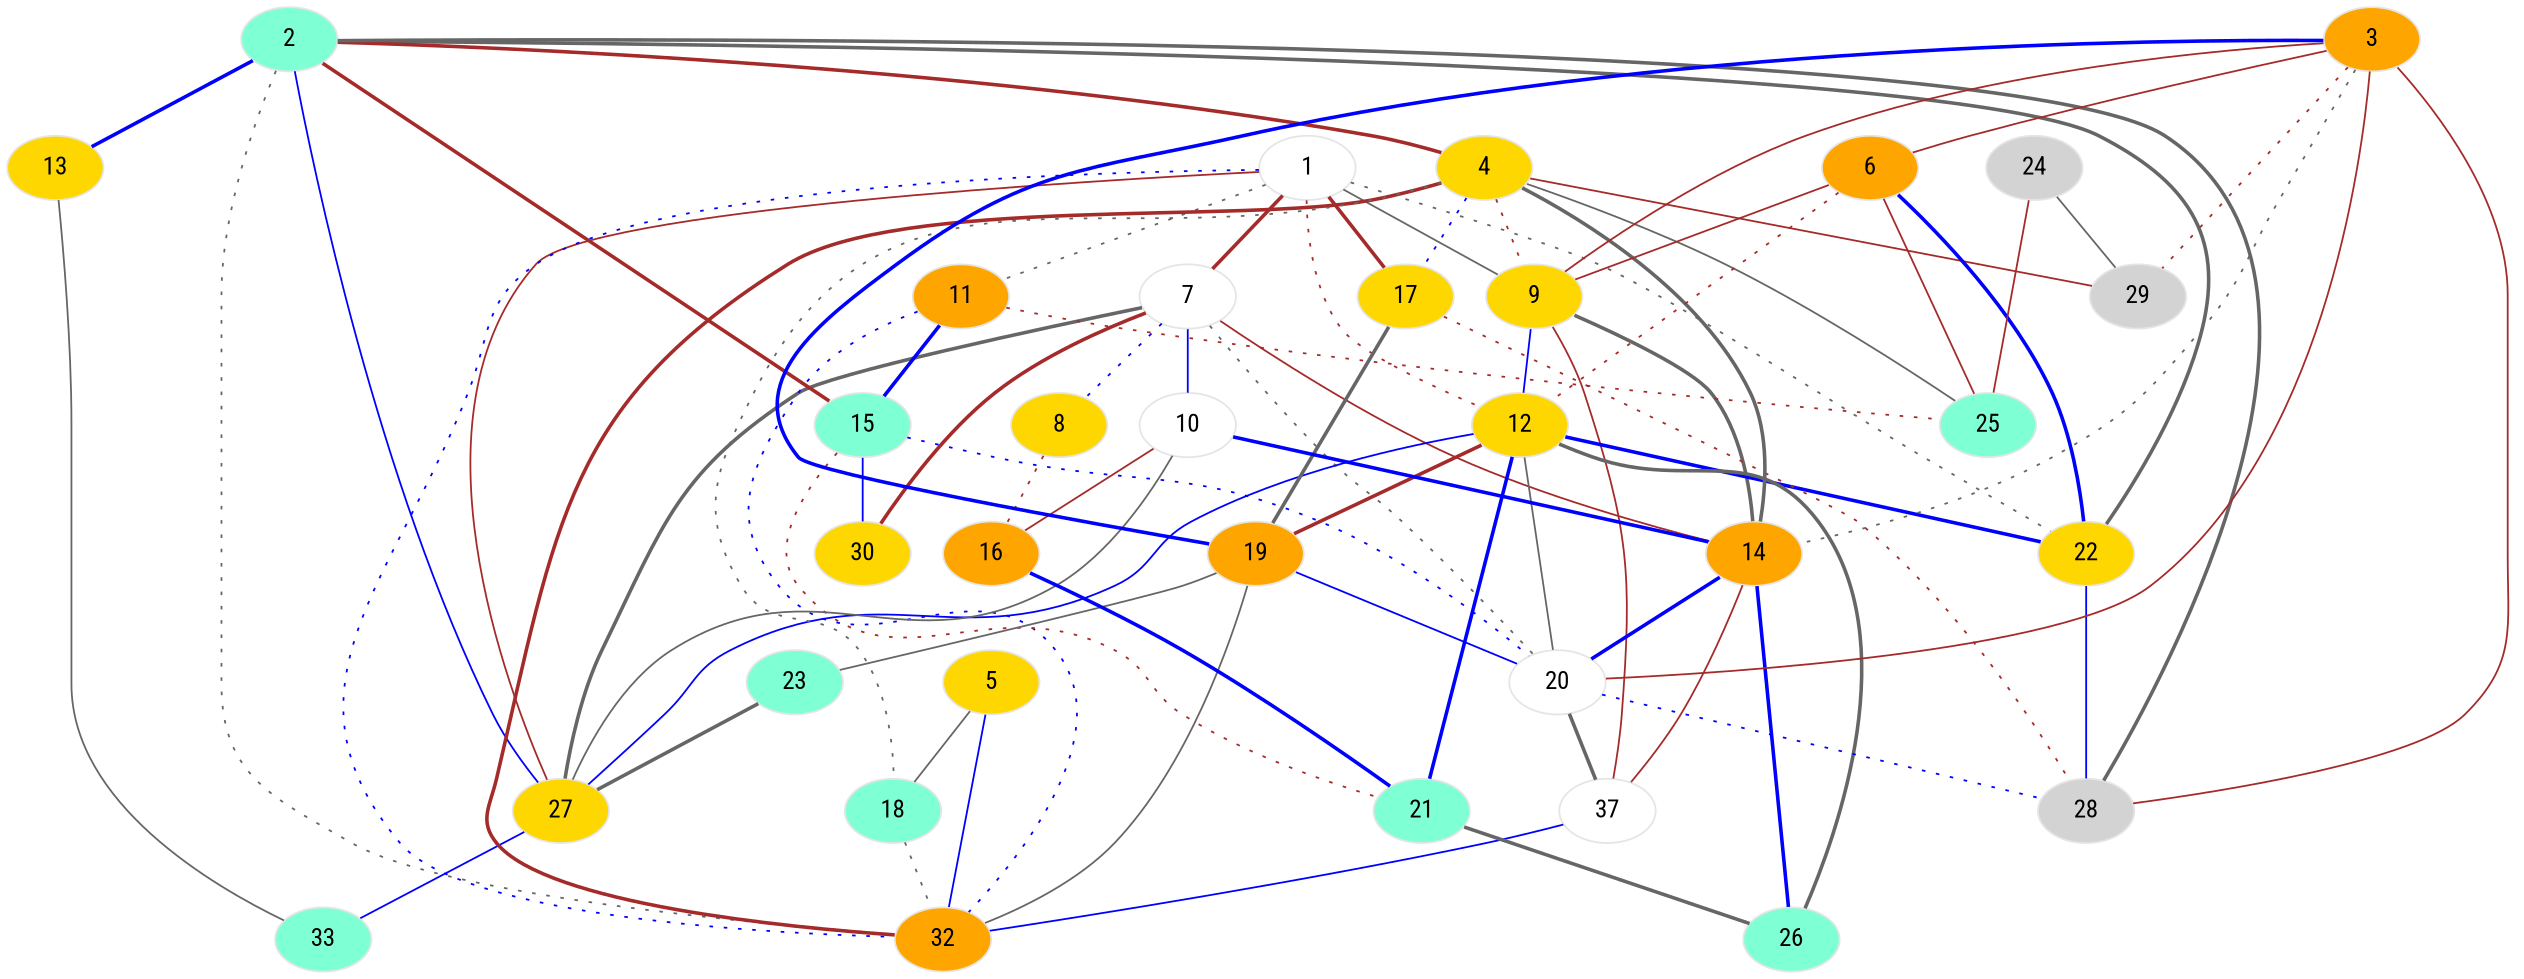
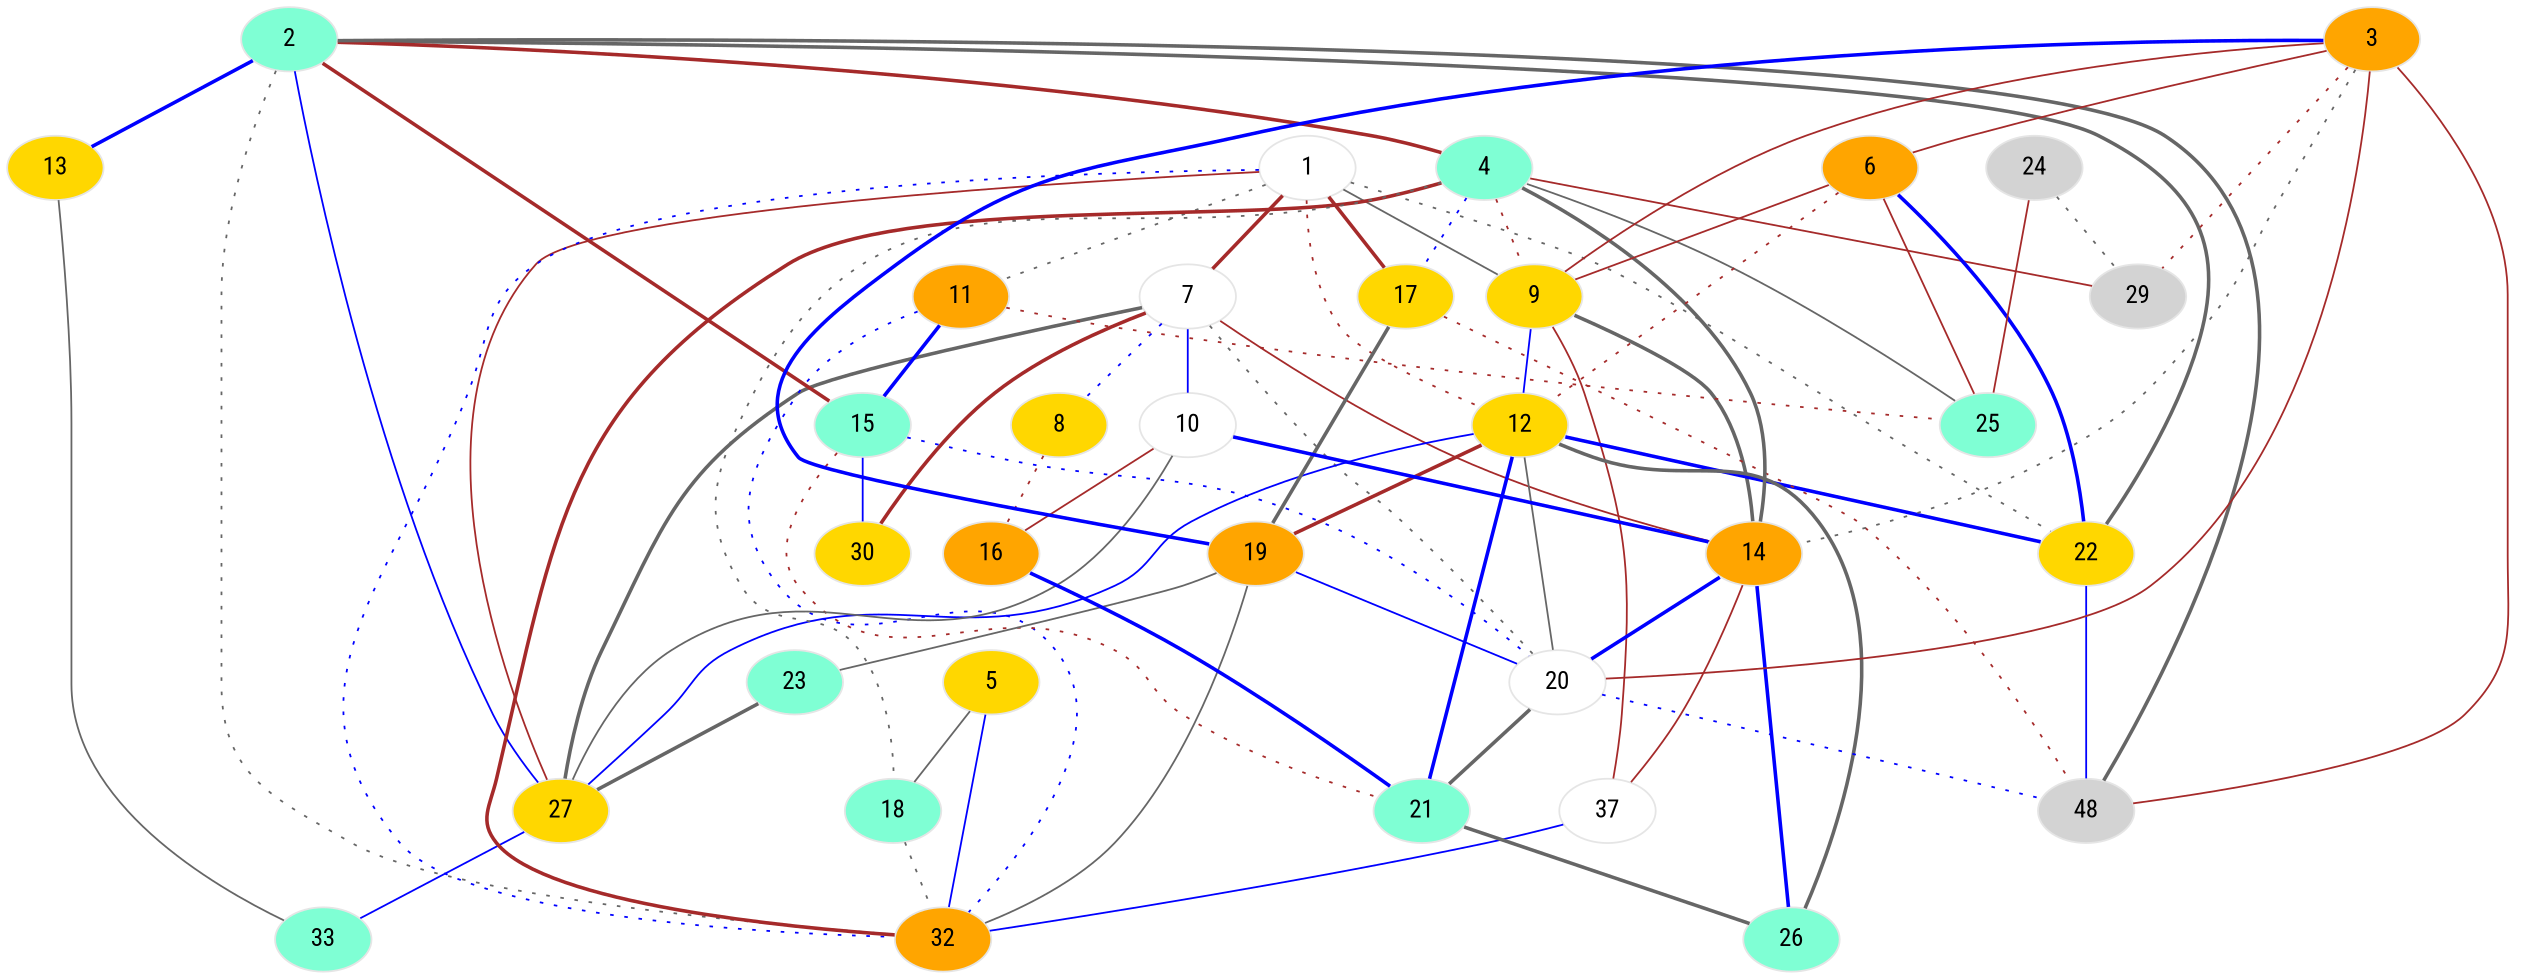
(1484, 168) -> (1484, 168)
(2086, 232) -> (2086, 232)
(1583, 747) -> (1490, 747)
(2086, 811) -> (2086, 811)
